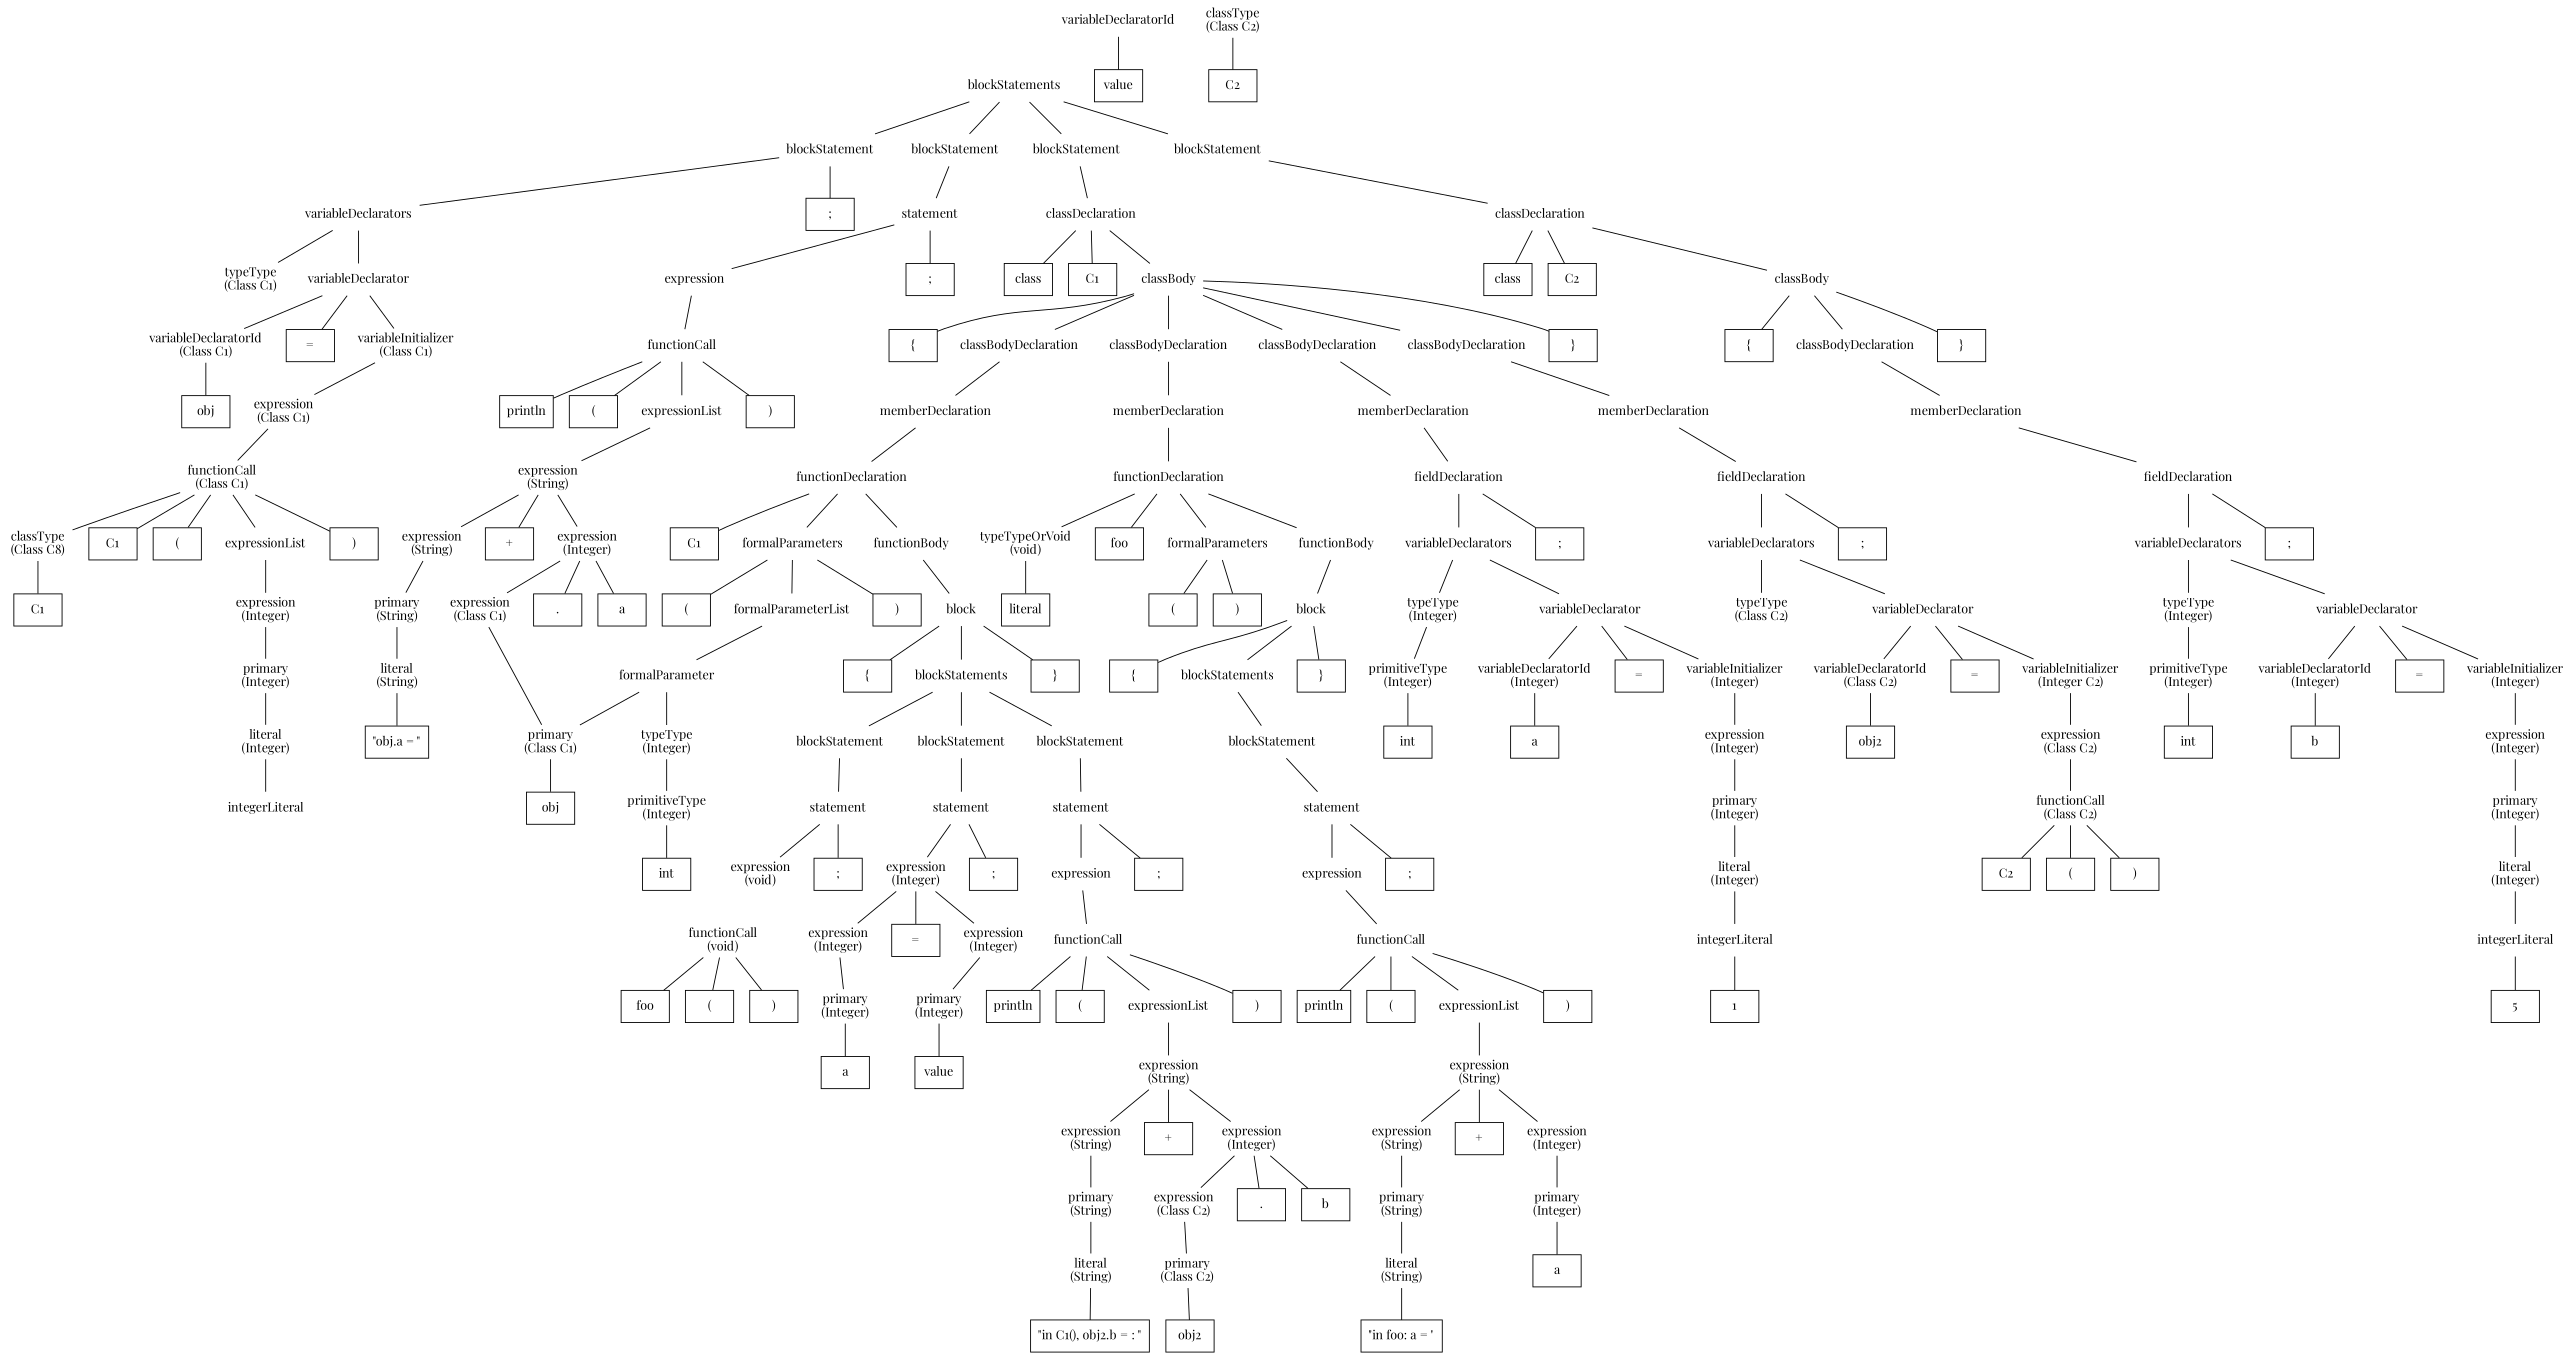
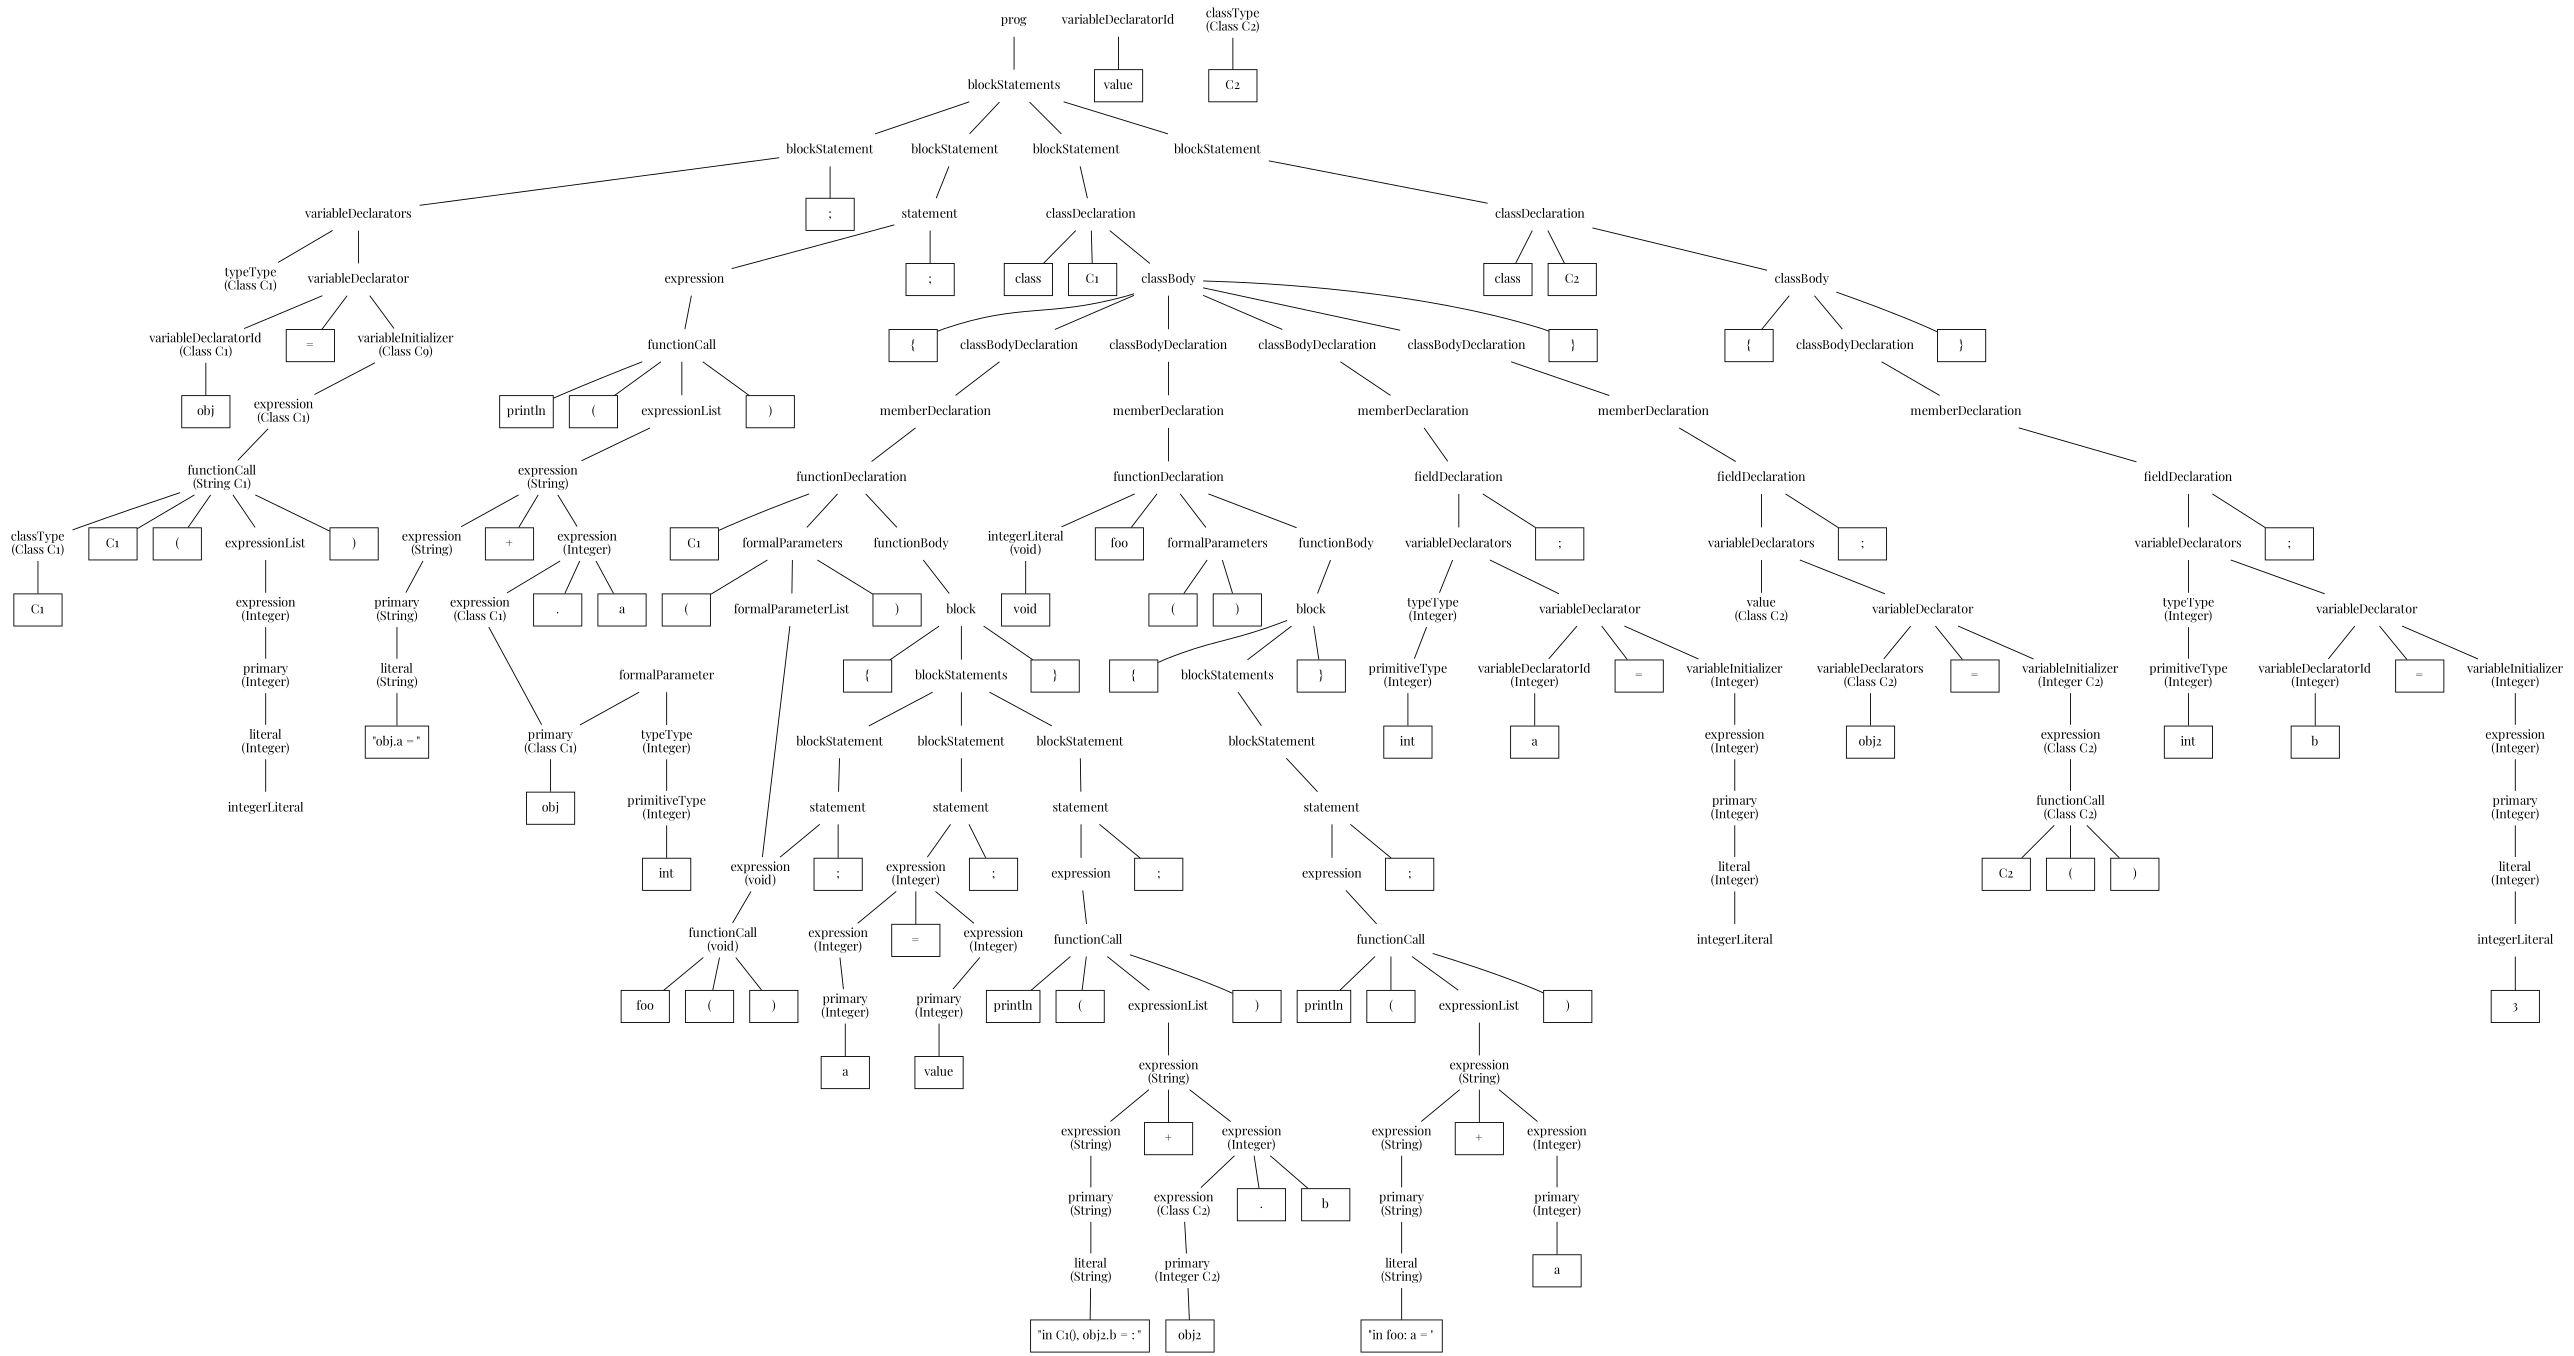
none -> (1014, 21)
(406, 346) -> (406, 346)
(222, 478) -> (222, 478)
(38, 544) -> (38, 544)
(1026, 544) -> (1026, 544)
(1026, 610) -> (1026, 610)
(1762, 610) -> (1762, 610)
(729, 643) -> (776, 742)
(1871, 676) -> (1871, 676)
none -> (742, 907)
(1735, 1006) -> none
(2515, 1006) -> (2515, 1006)
(1187, 1271) -> (1187, 1271)
